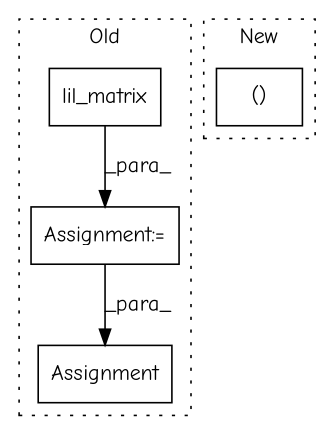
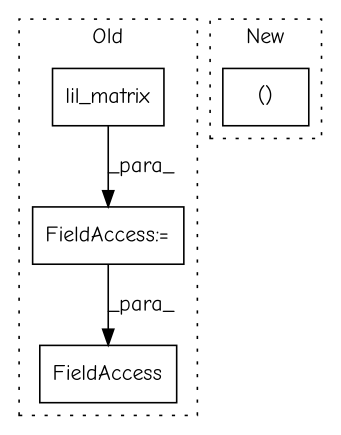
(105, 236) -> (108, 236)
(105, 374) -> (108, 374)
